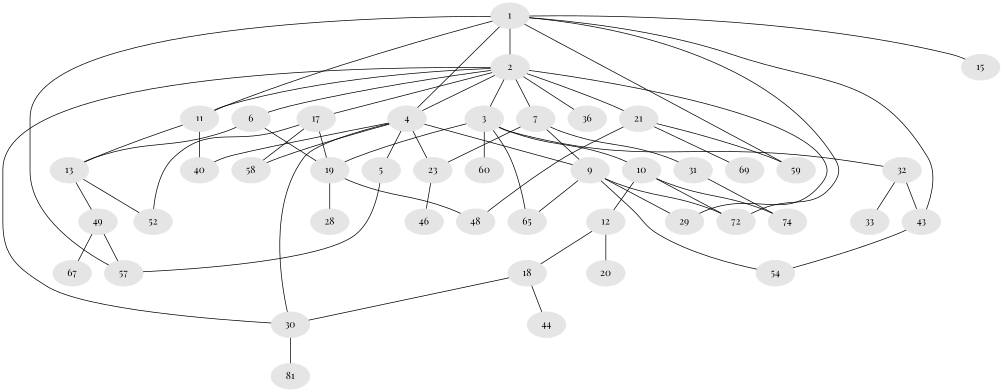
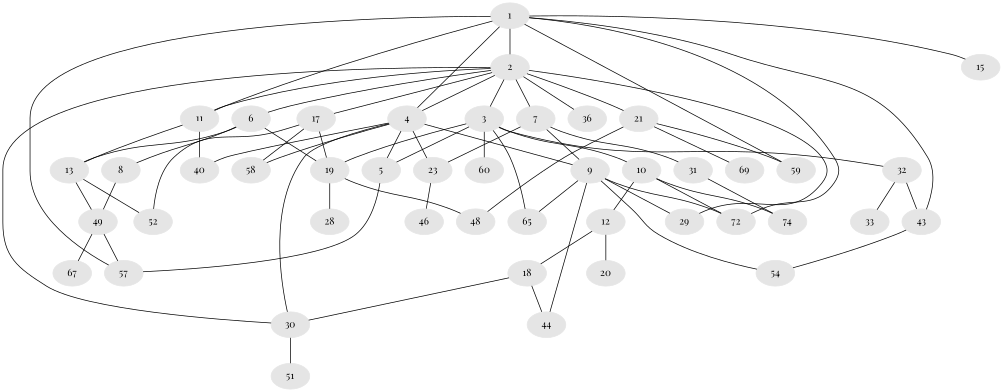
none -> (433, 144)
none -> (121, 170)
none -> (566, 254)
(290, 376) -> (290, 376)
